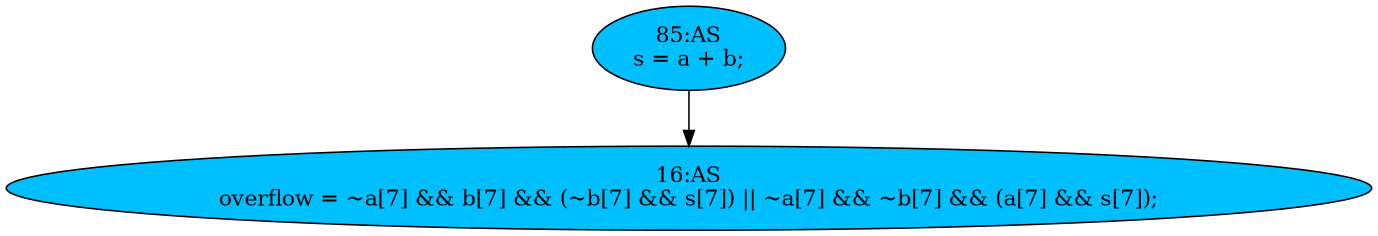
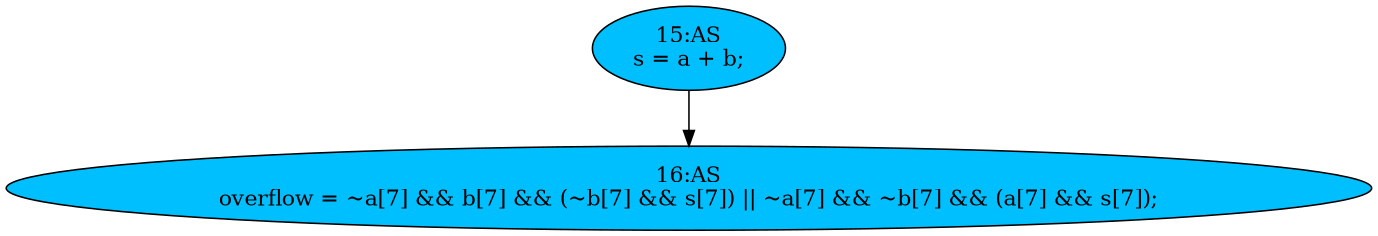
(689, 48) -> (689, 48)
